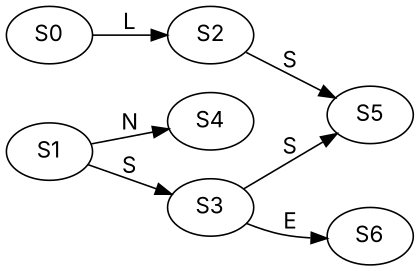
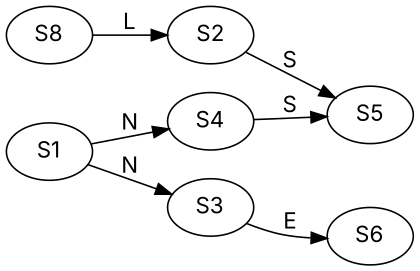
(49, 35) -> (49, 35)
(283, 165) -> (282, 118)
(130, 167) -> (130, 167)
